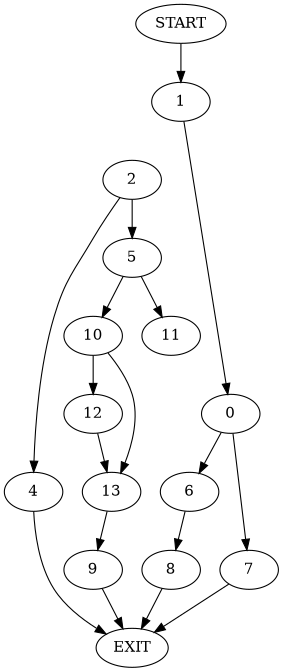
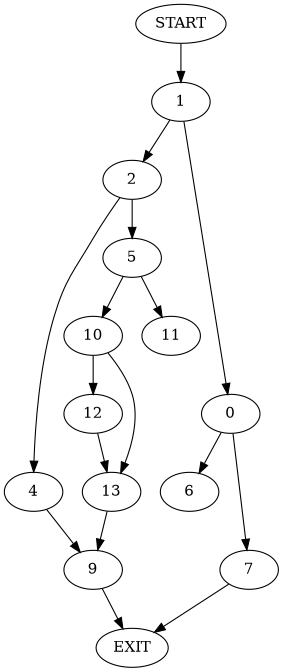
none -> (160, 136)
(171, 570) -> none
(48, 579) -> (60, 527)
